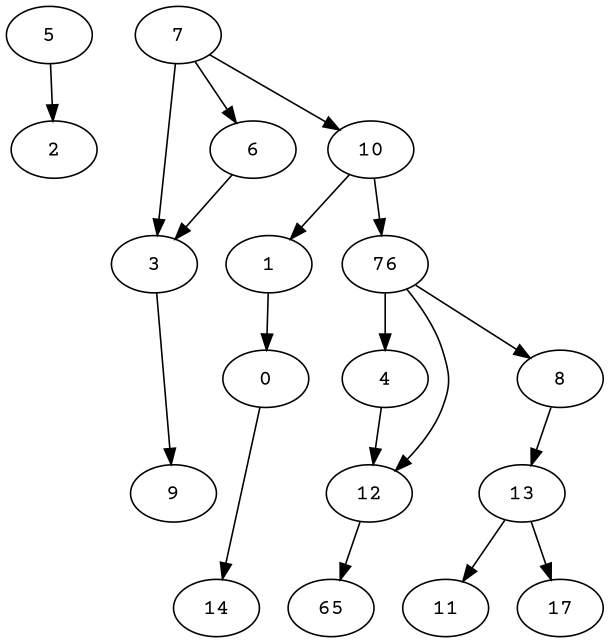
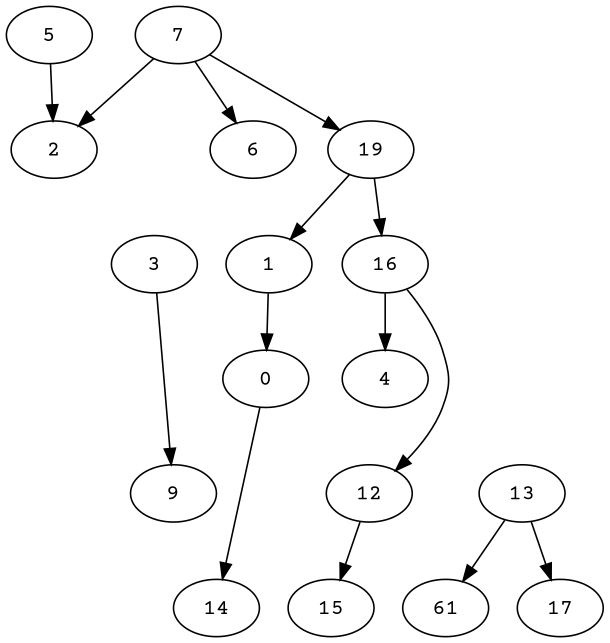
(167, 141) -> (122, 87)
(371, 150) -> (371, 150)
(209, 201) -> none
(385, 264) -> (385, 264)
(560, 379) -> none
(378, 428) -> none
(331, 608) -> (331, 608)
(446, 608) -> (446, 608)
